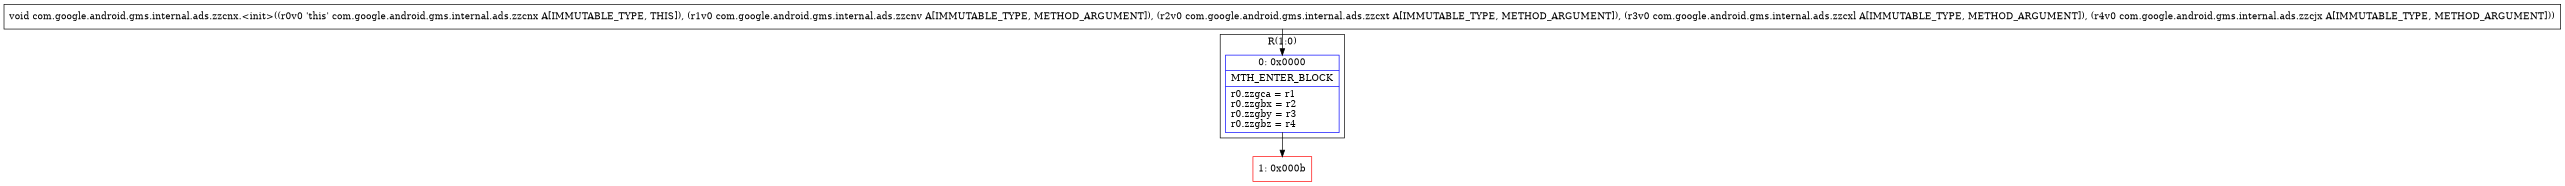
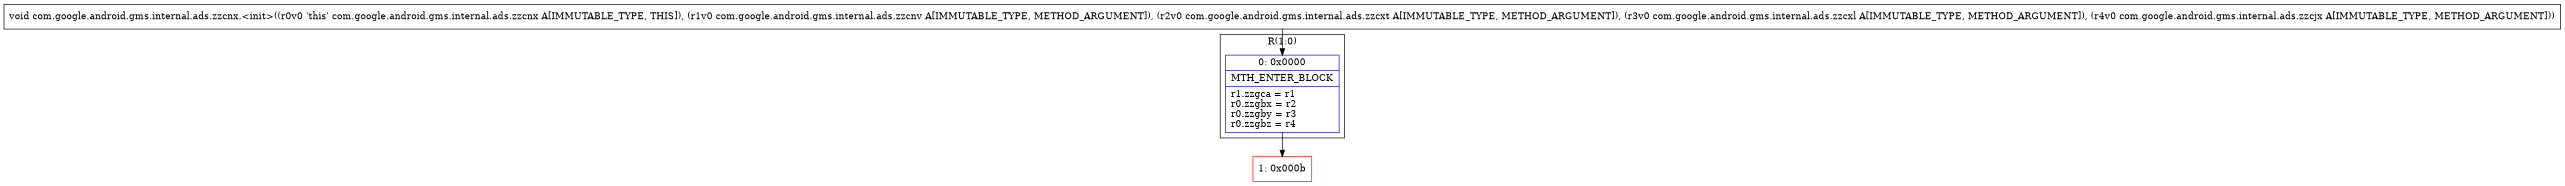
(1263, 94) -> (1263, 94)
